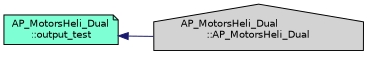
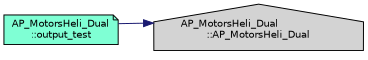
(141, 36) -> (131, 23)
